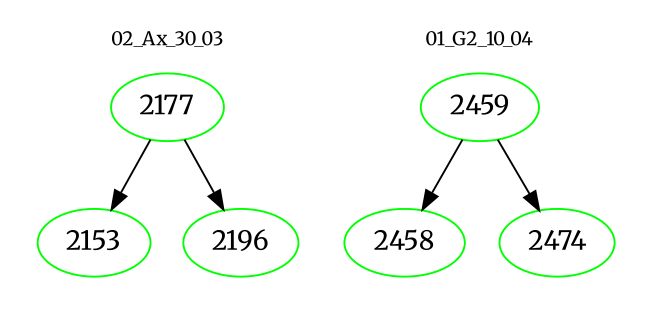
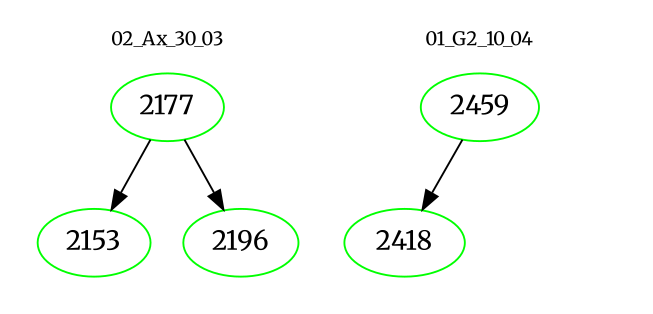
(405, 243) -> (405, 243)
(557, 243) -> none
